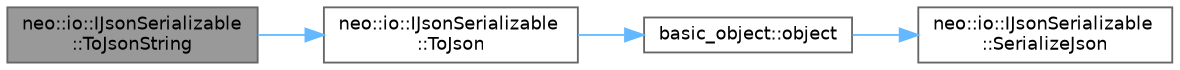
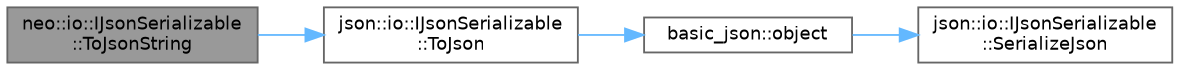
(451, 35) -> (451, 35)
(748, 35) -> (748, 35)
(1045, 35) -> (1045, 35)
